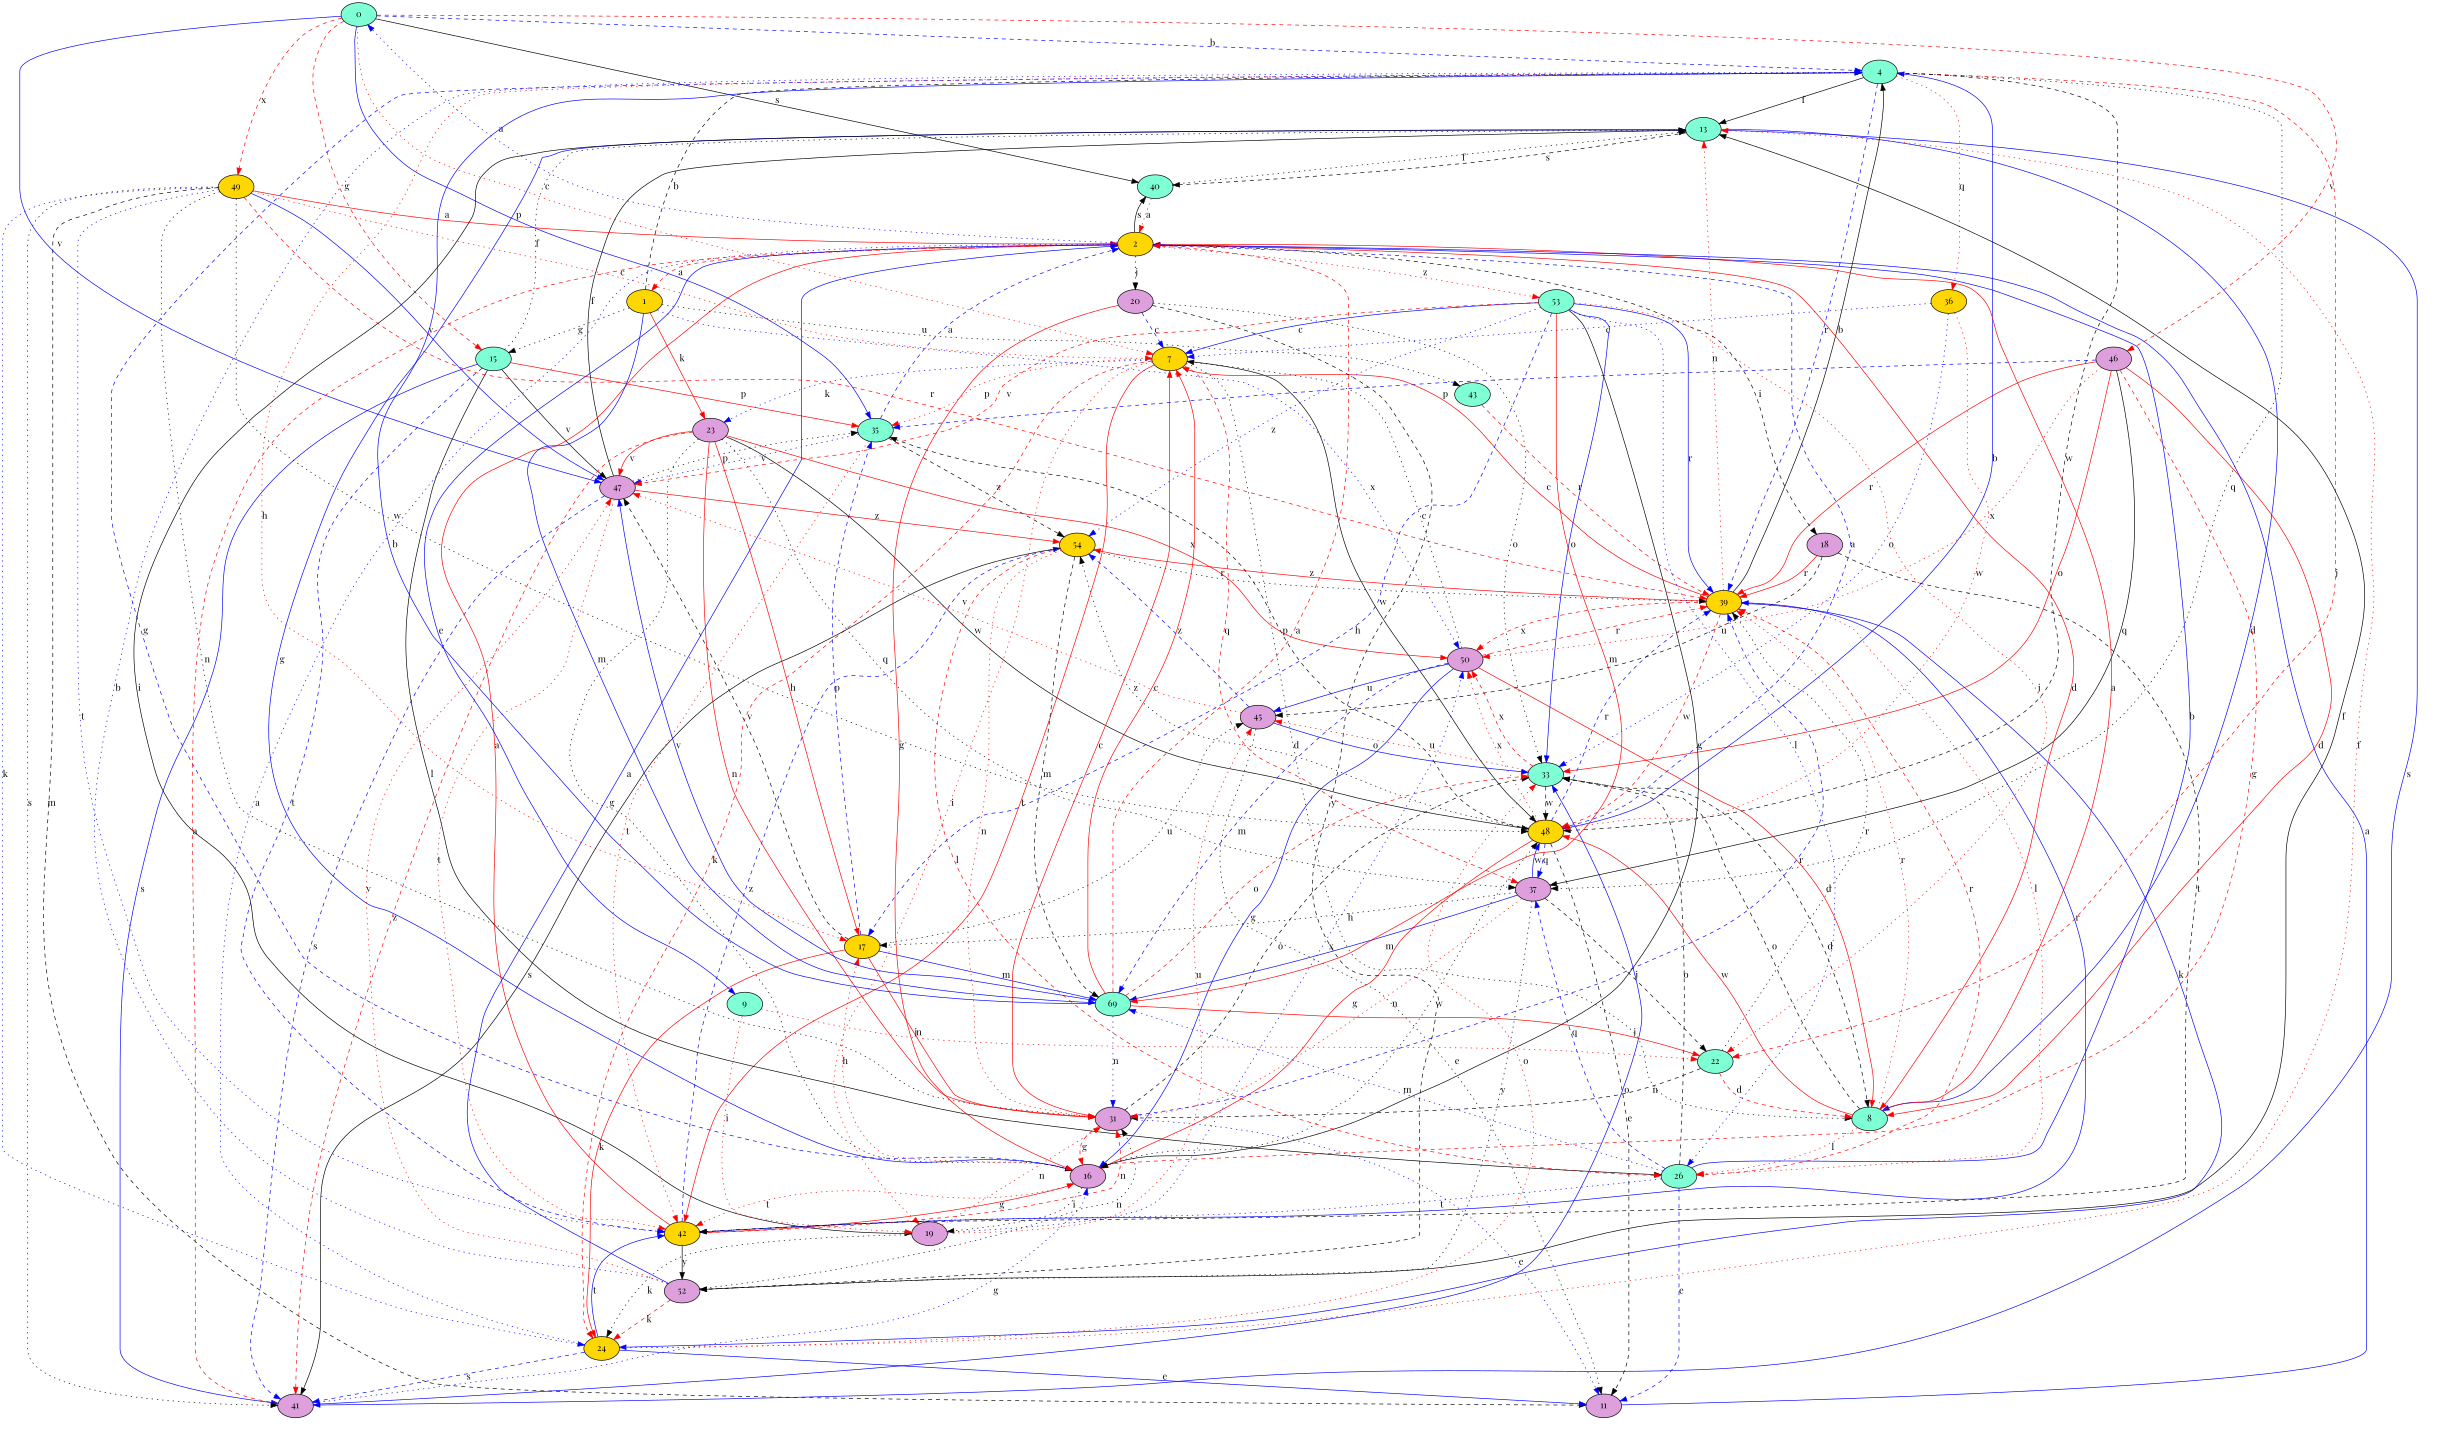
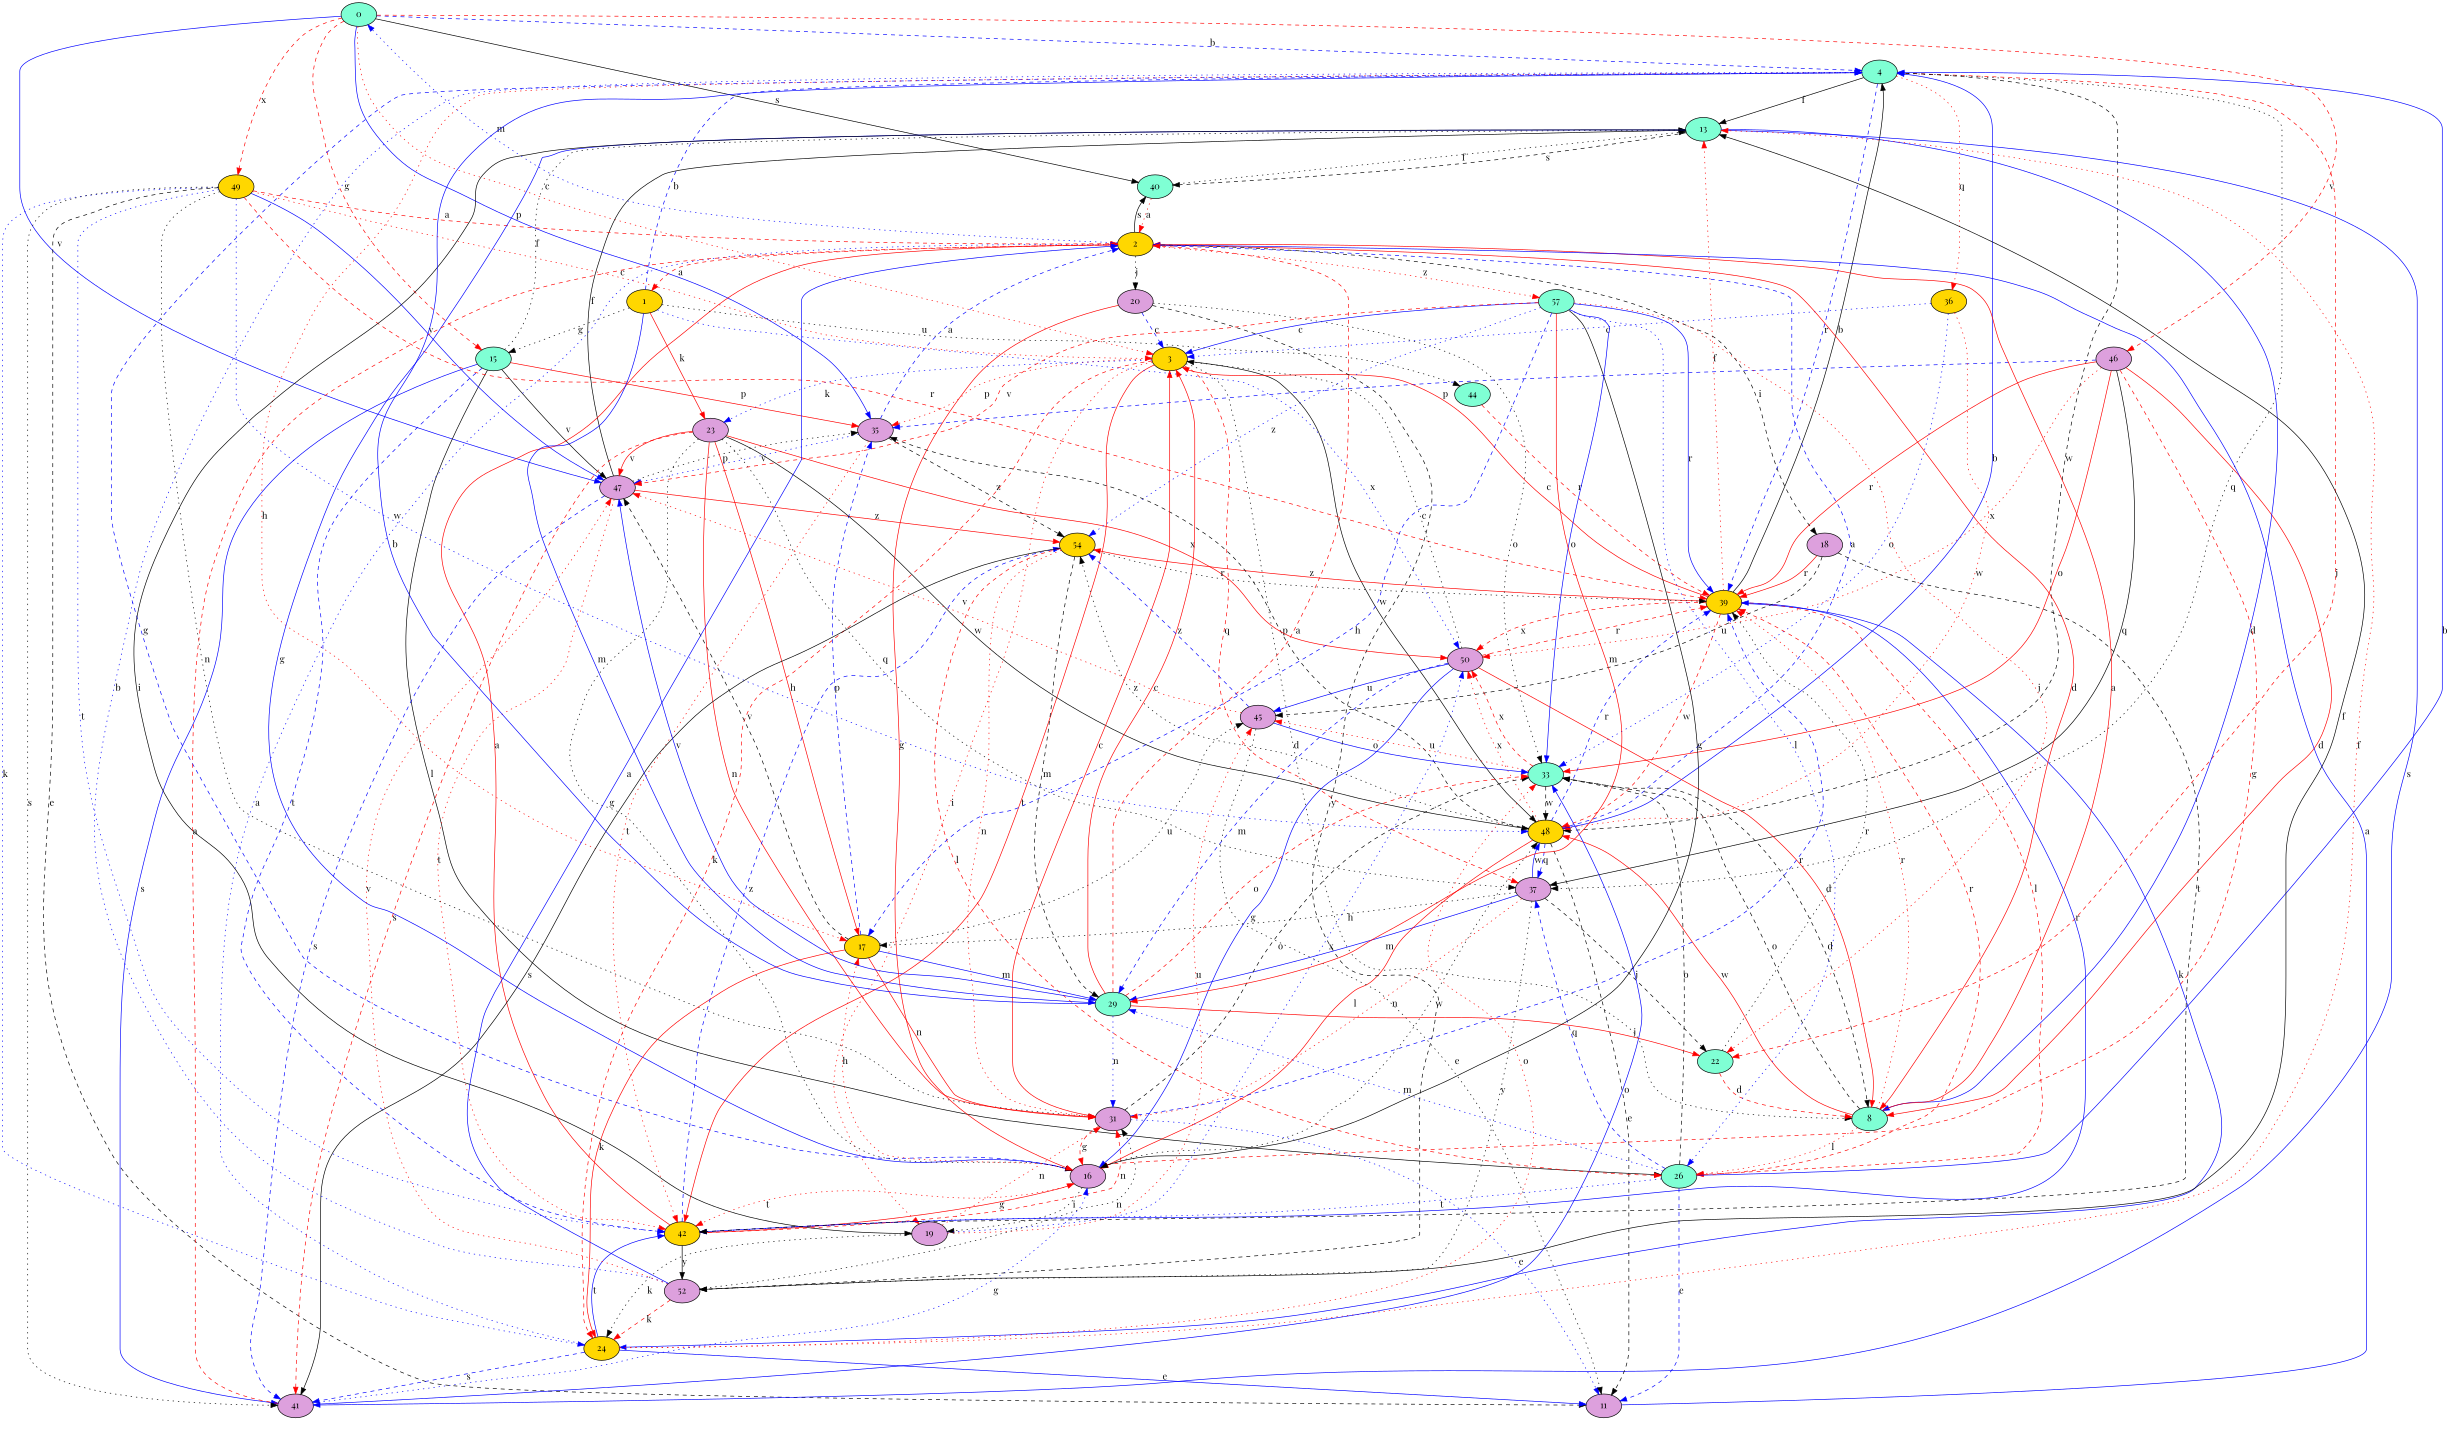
(1185, 79) -> (1185, 79)
(501, 129) -> (501, 129)
(702, 237) -> (702, 237)
(1556, 301) -> (1556, 301)
(1170, 359) -> (1170, 359)
(1715, 359) -> (1715, 359)
(1472, 395) -> (1472, 395)
(875, 430) -> (875, 430)
(2170, 495) -> (2442, 616)
(750, 683) -> (750, 683)
(52, 803) -> (52, 803)
(395, 918) -> (395, 918)
(2042, 965) -> (2042, 965)
(745, 1004) -> none
(1113, 1004) -> (1113, 1004)
(1355, 1004) -> (1355, 1004)
(1436, 1110) -> none
